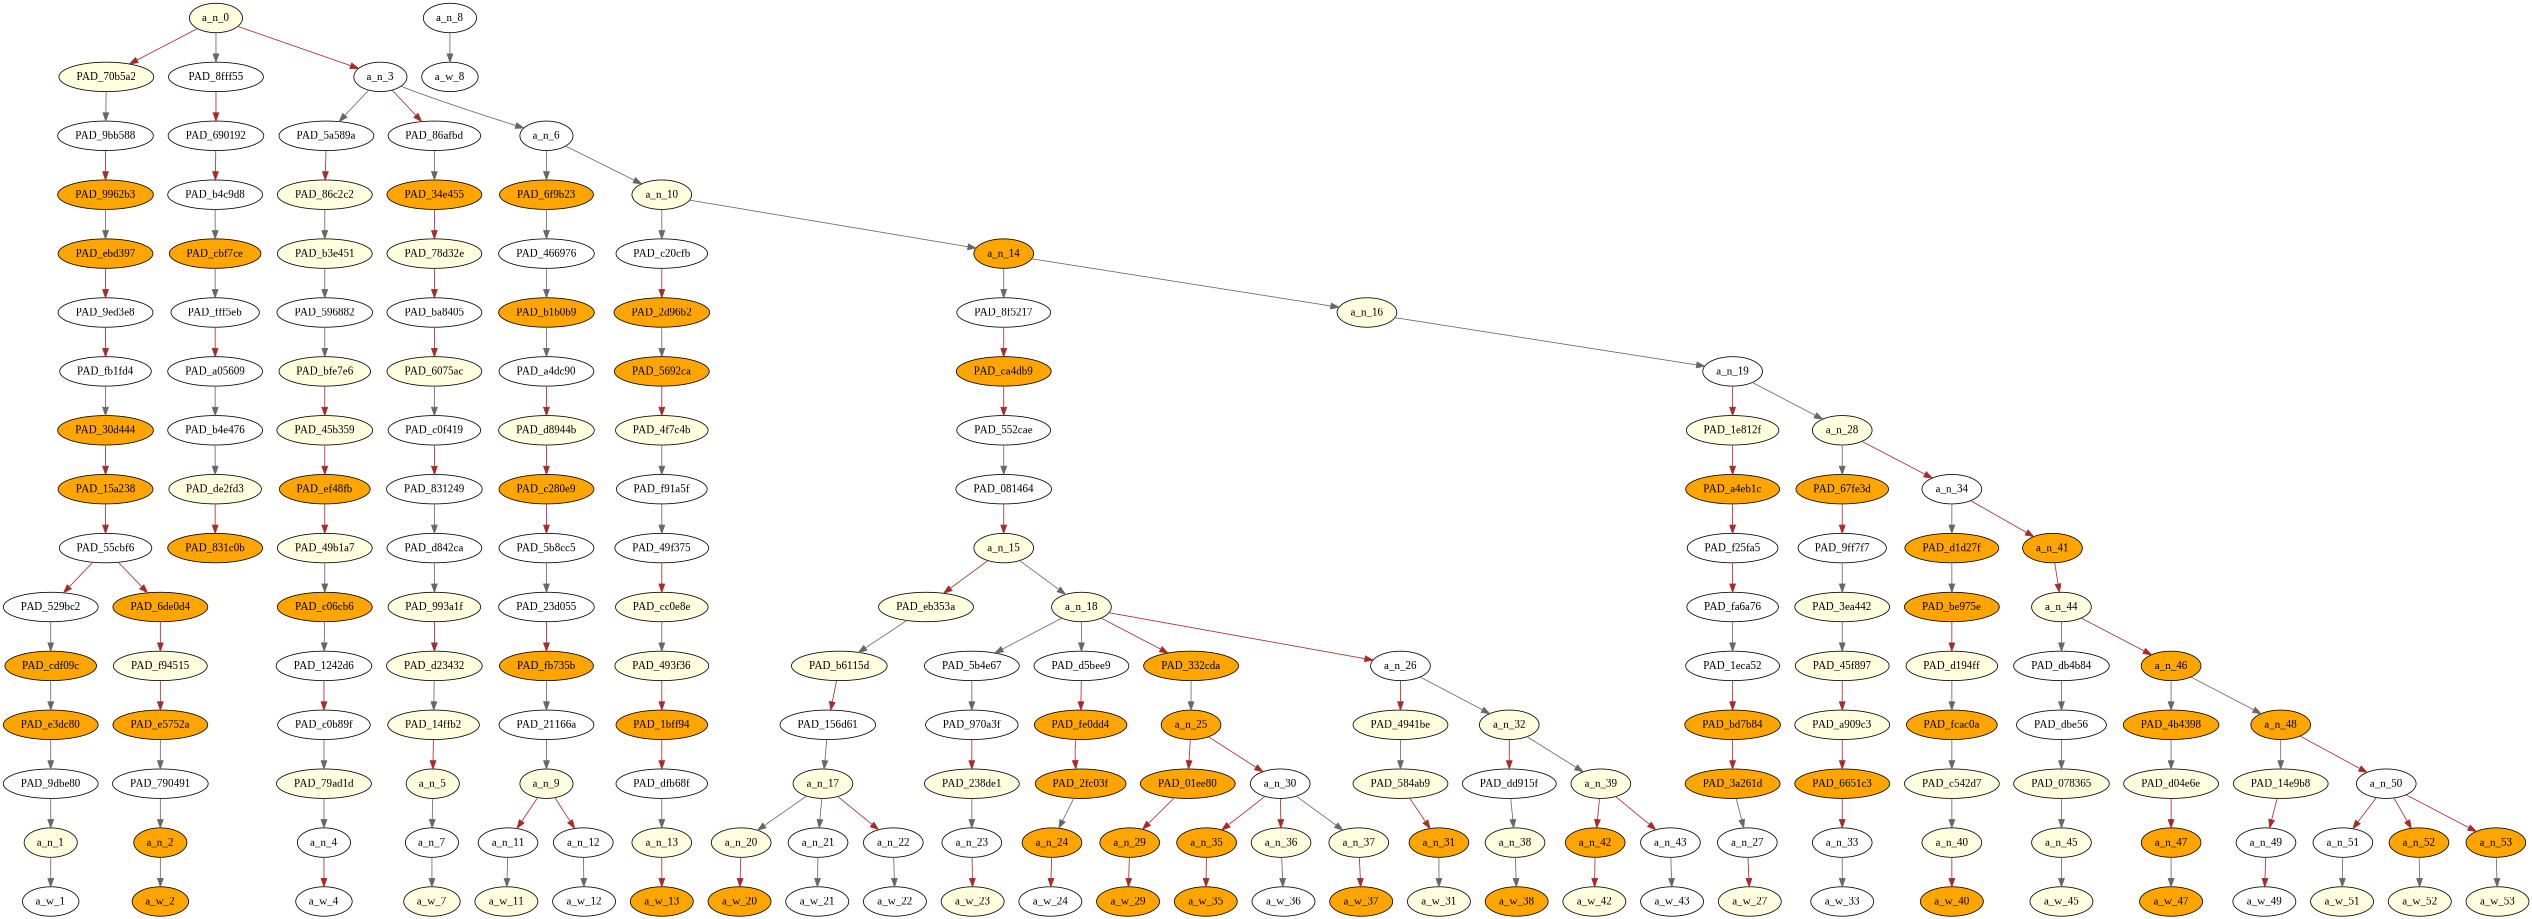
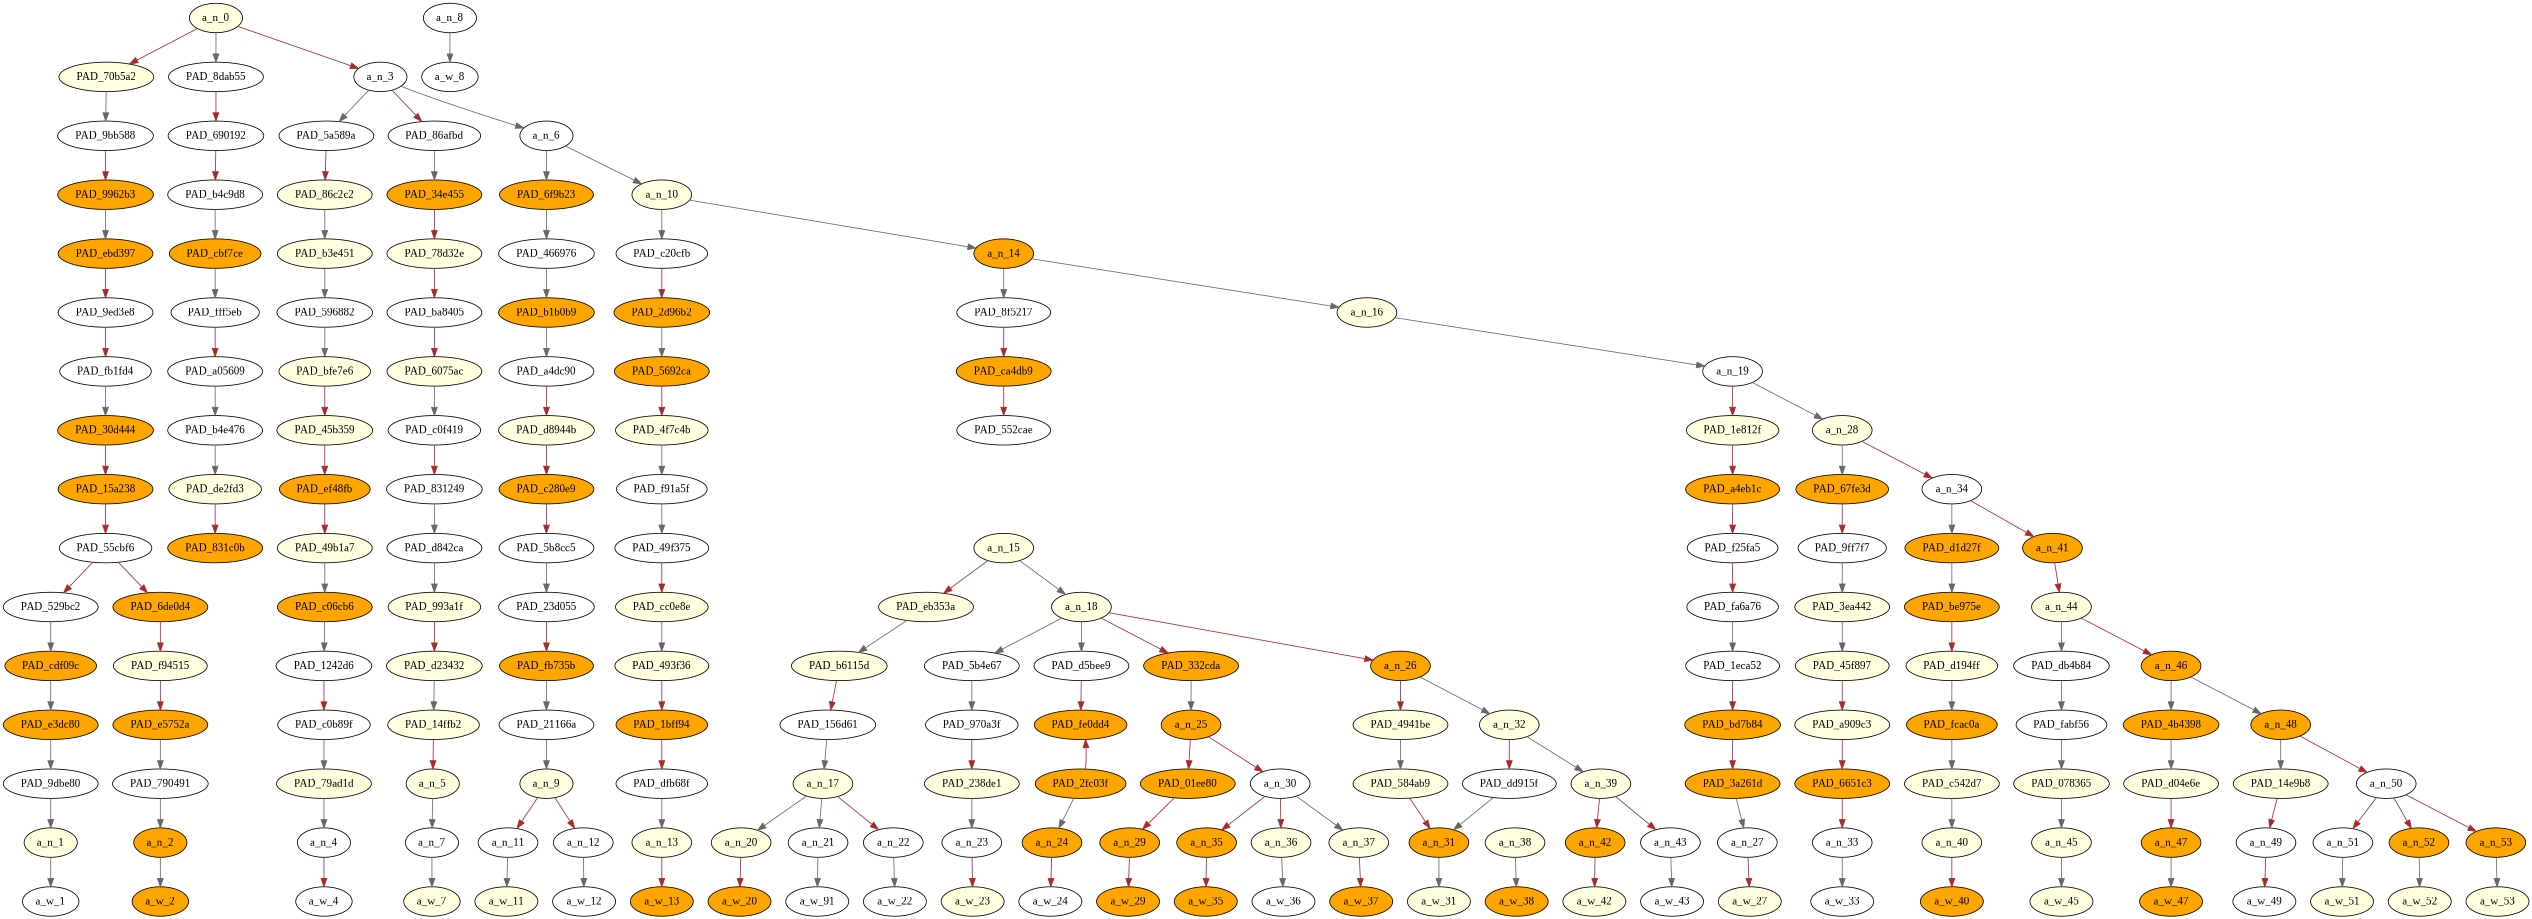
(216, 77) -> (216, 77)
(1004, 489) -> none
(1401, 666) -> (1401, 666)
(2062, 725) -> (2062, 725)
(1075, 750) -> (1086, 758)
(1512, 809) -> (1477, 811)
(817, 901) -> (817, 901)
